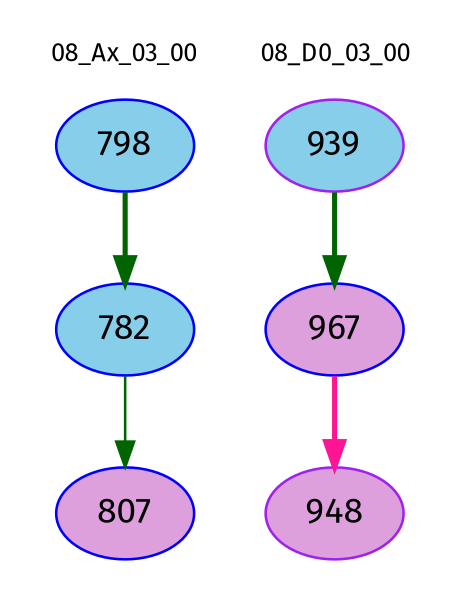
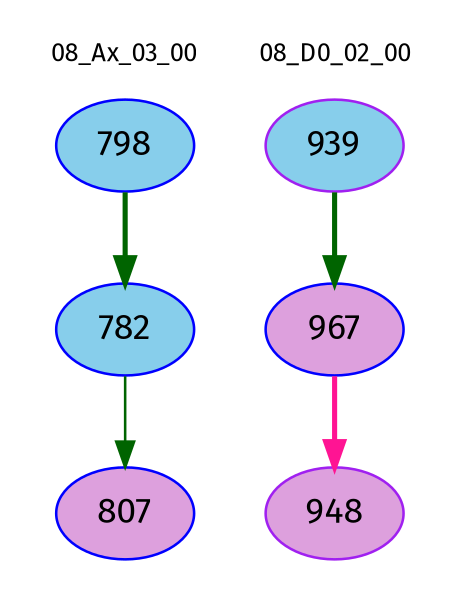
(336, 55) -> (336, 55)
